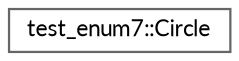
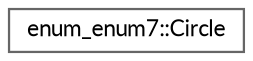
(120, 30) -> (126, 30)
